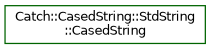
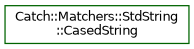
(105, 25) -> (97, 25)
